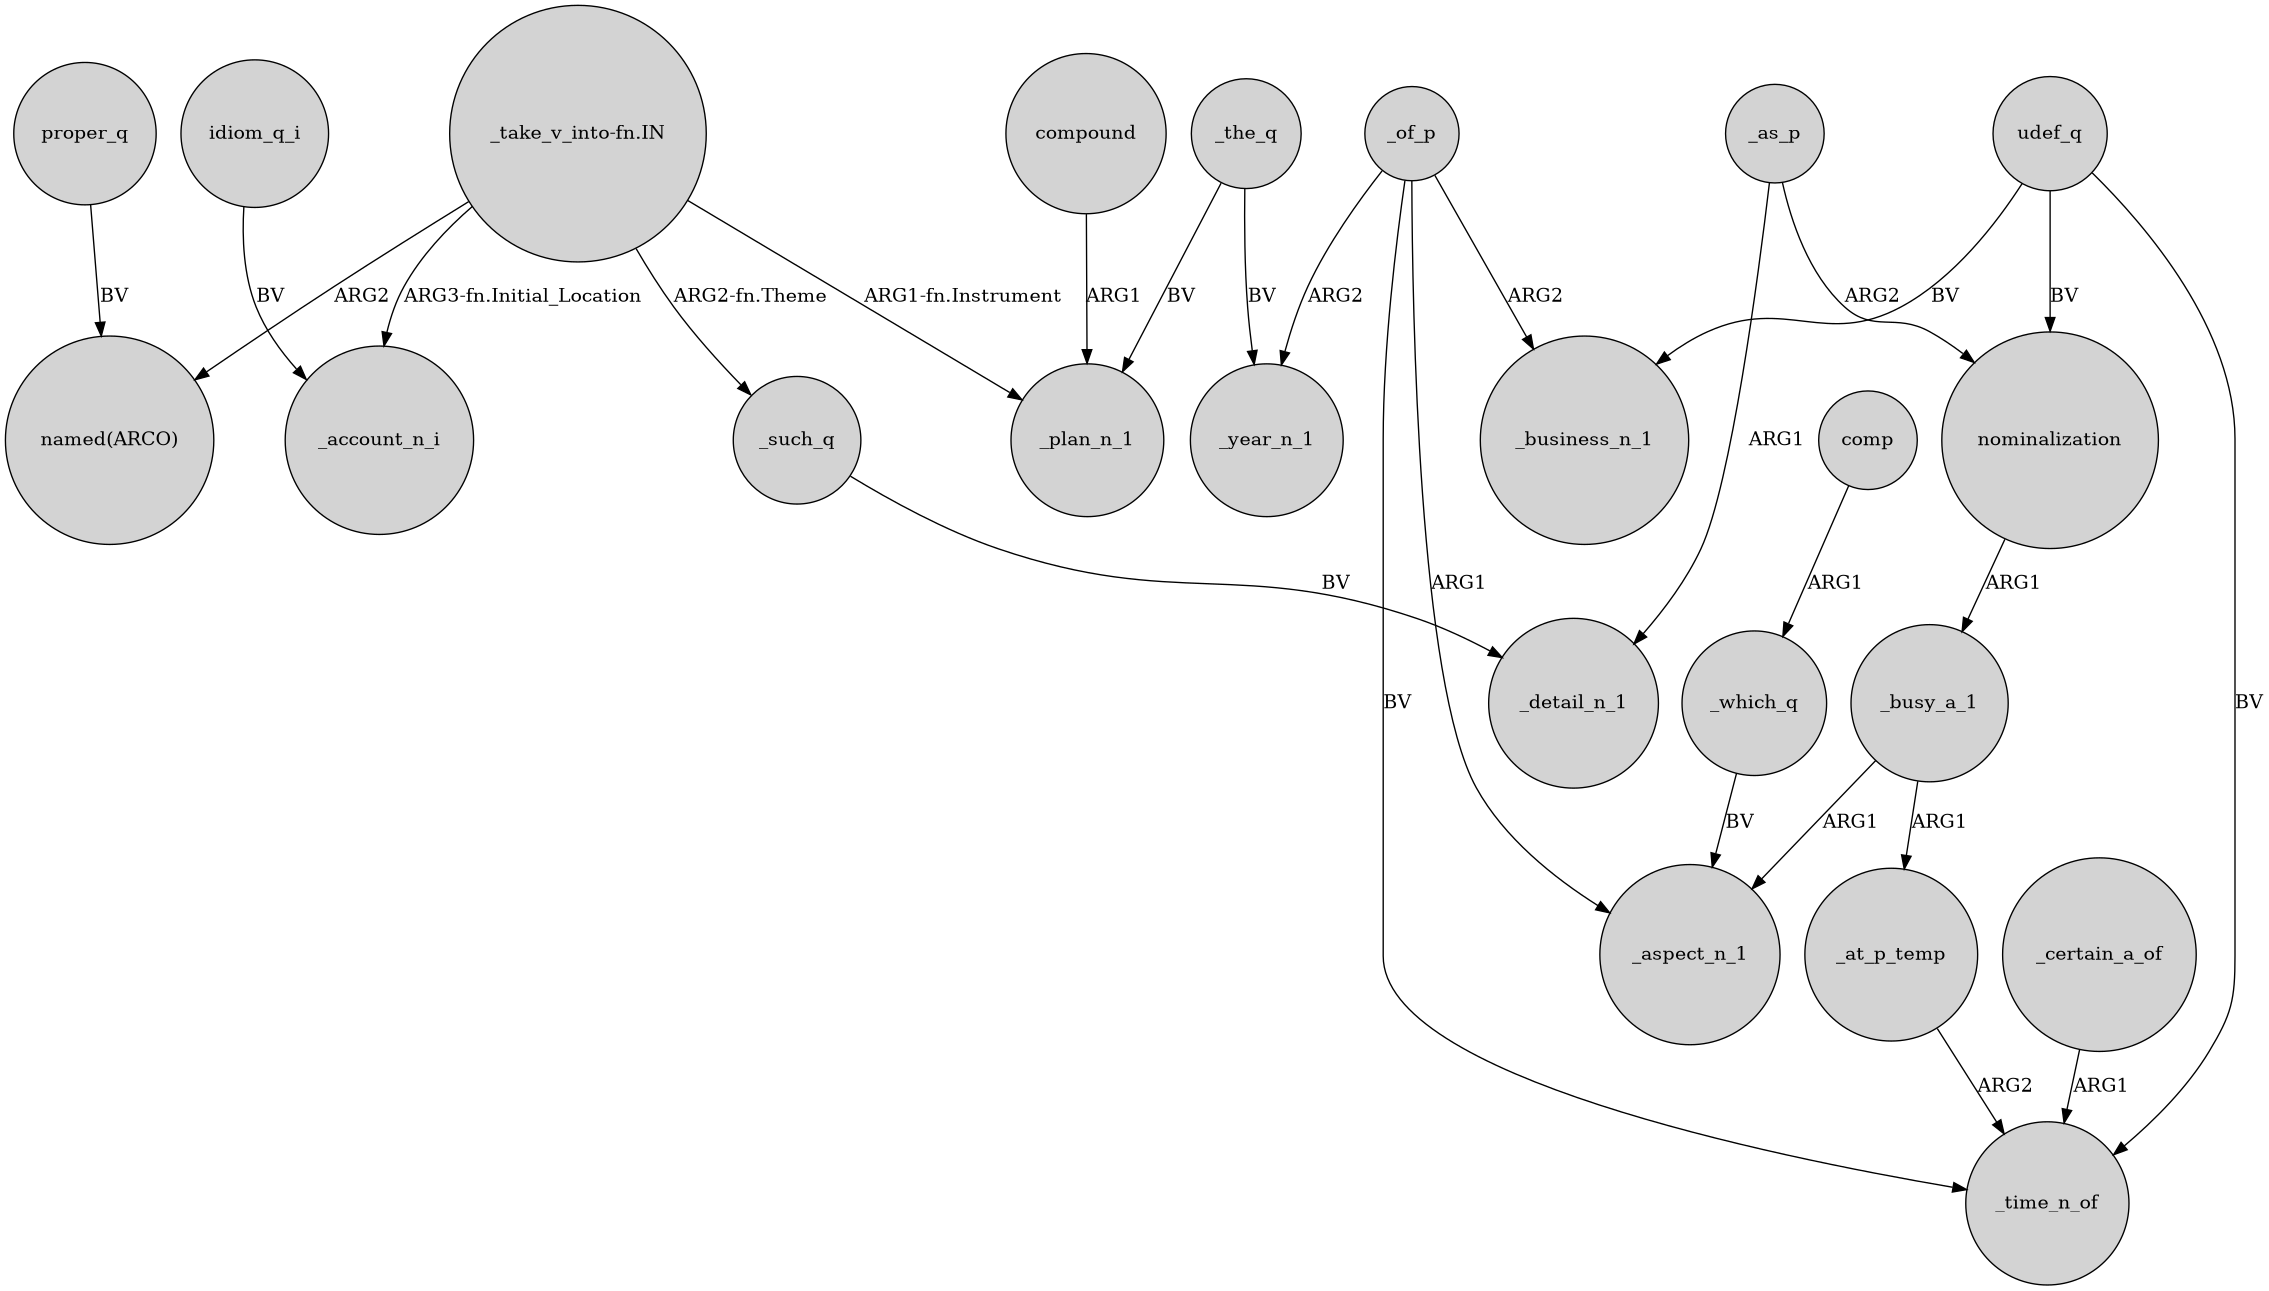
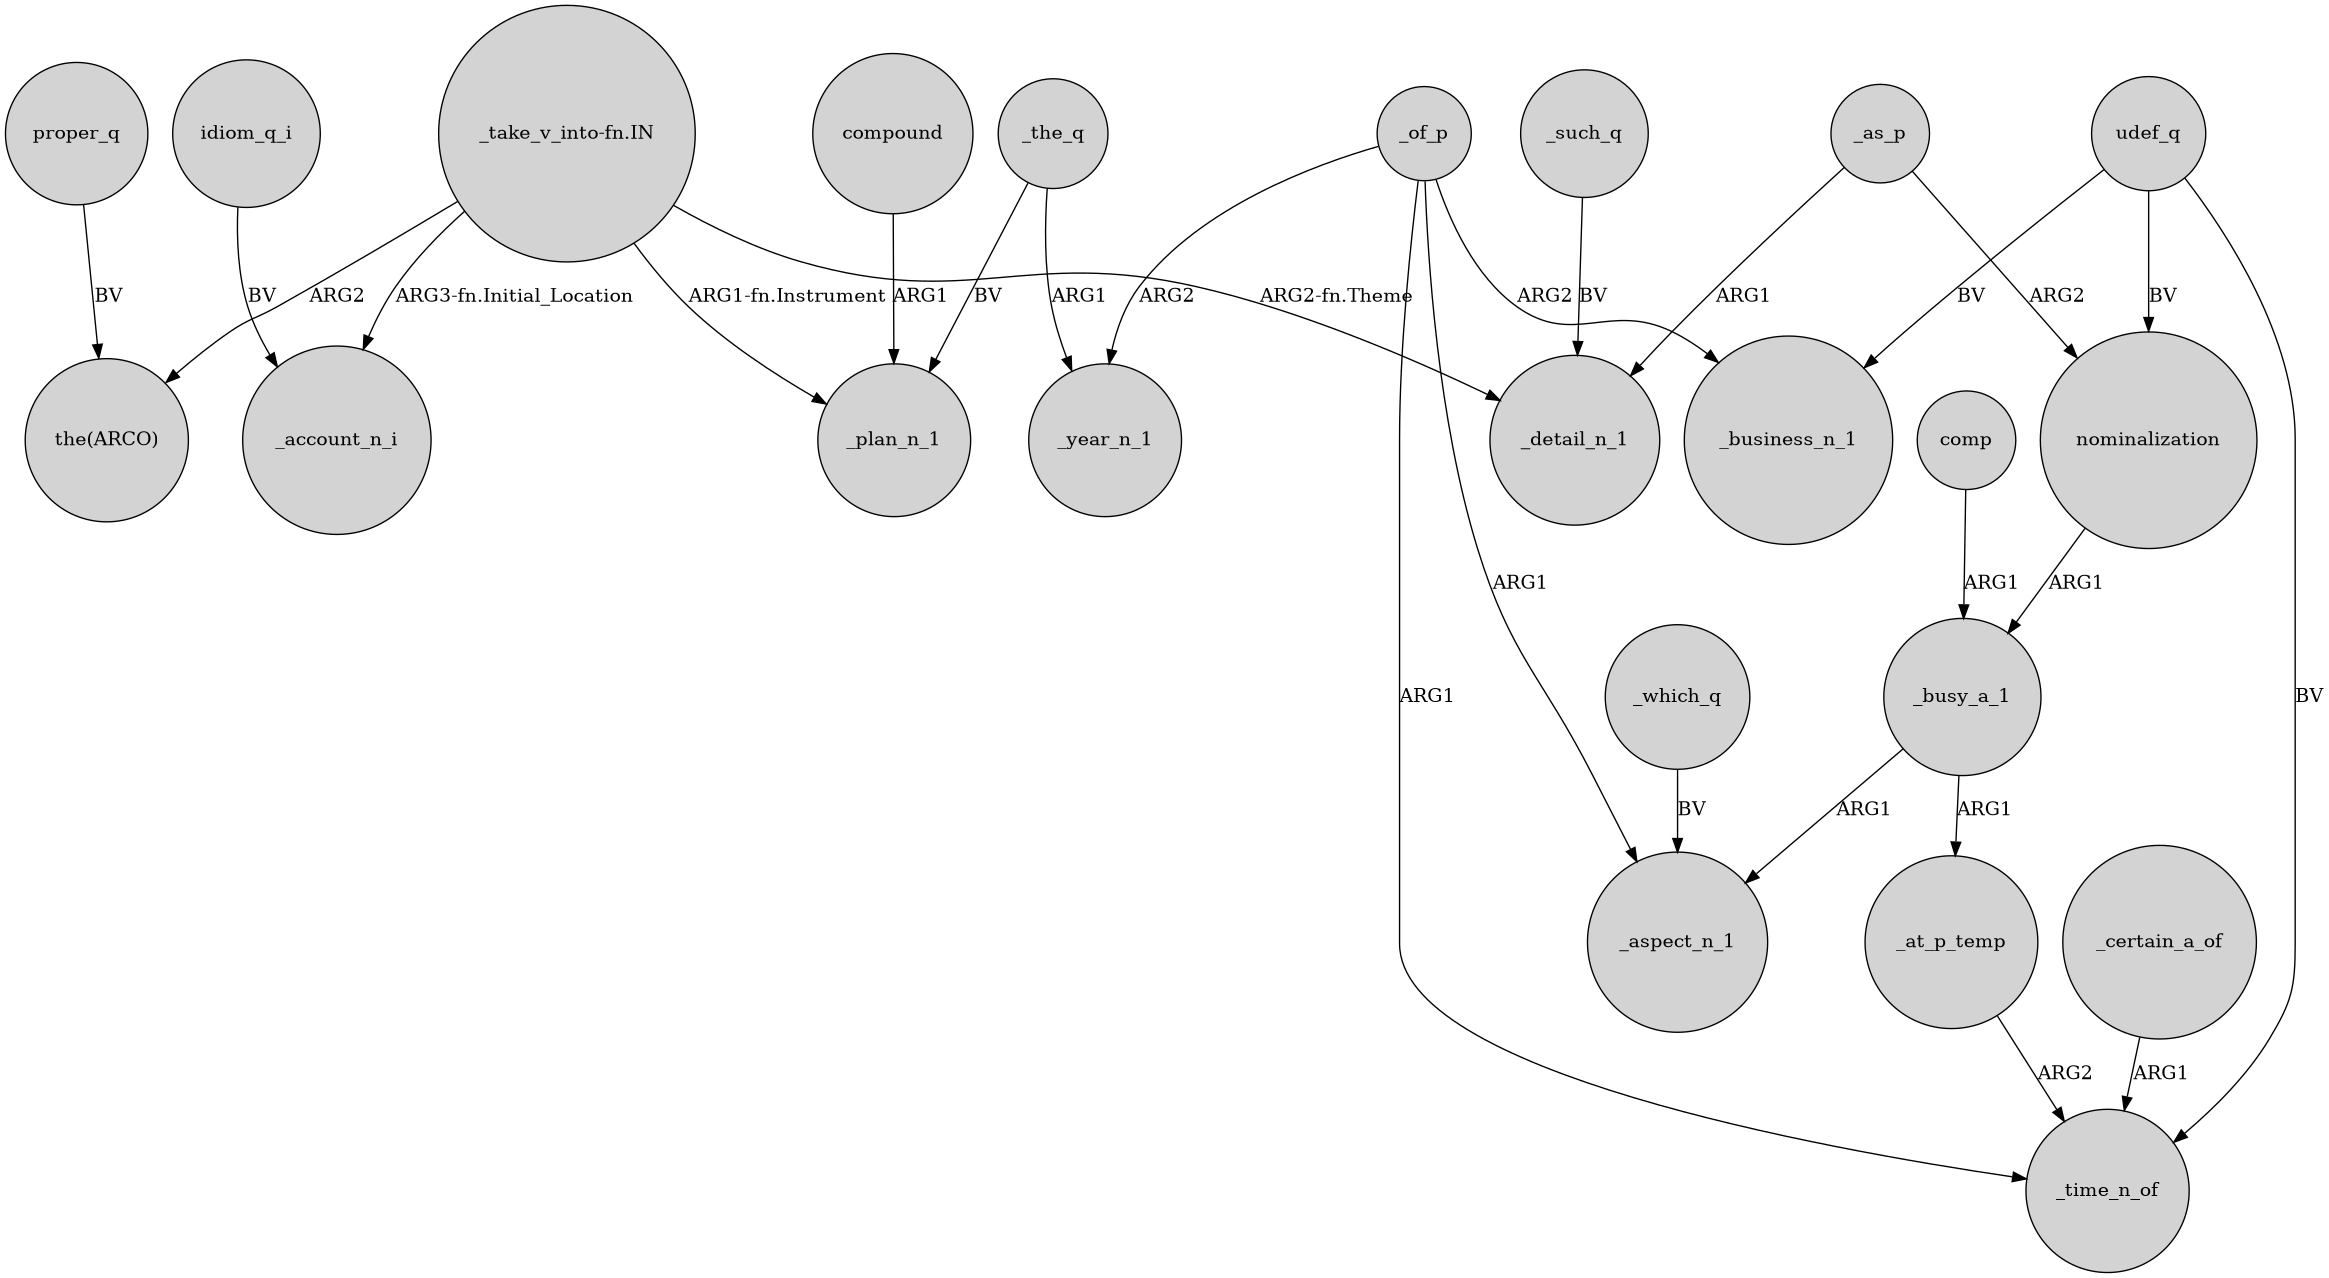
(1262, 297) -> (1080, 297)
(684, 320) -> (1084, 273)
(110, 440) -> (107, 440)
(1819, 555) -> (1965, 547)
(1398, 703) -> (1428, 697)
